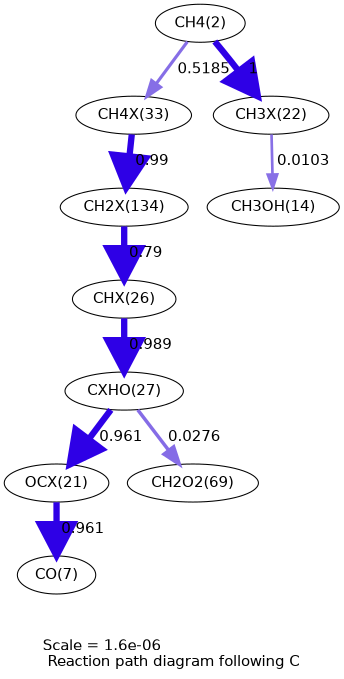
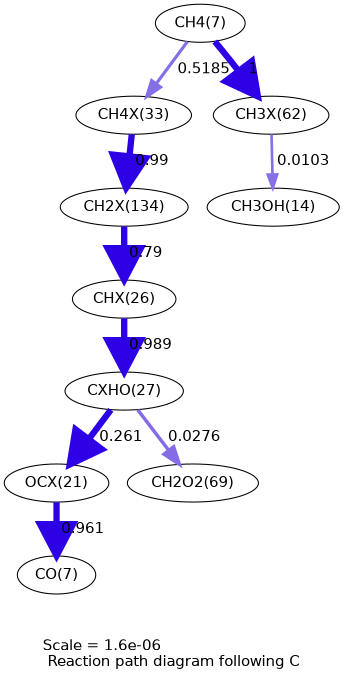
(200, 23) -> (200, 23)
(271, 115) -> (271, 115)
(119, 437) -> (119, 437)
